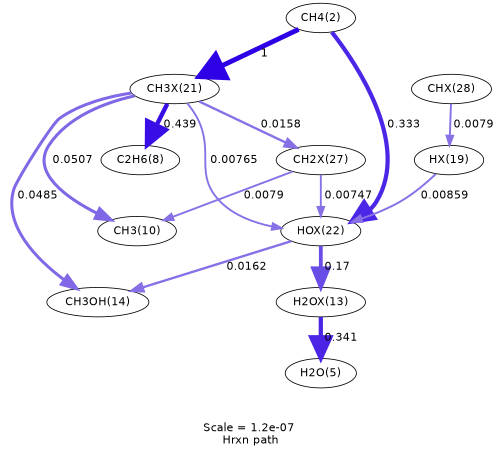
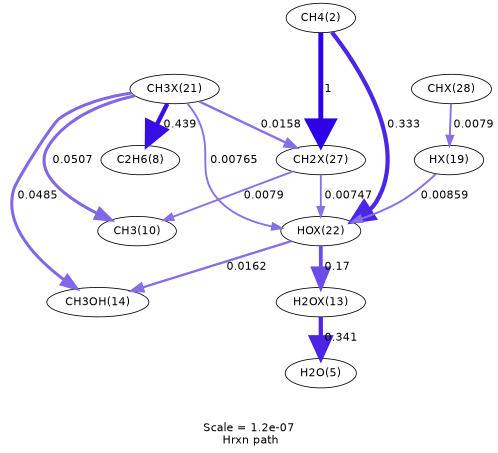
(260, 48) -> (321, 77)
